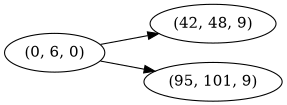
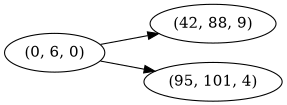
(213, 24) -> (213, 24)
(213, 82) -> (213, 82)
